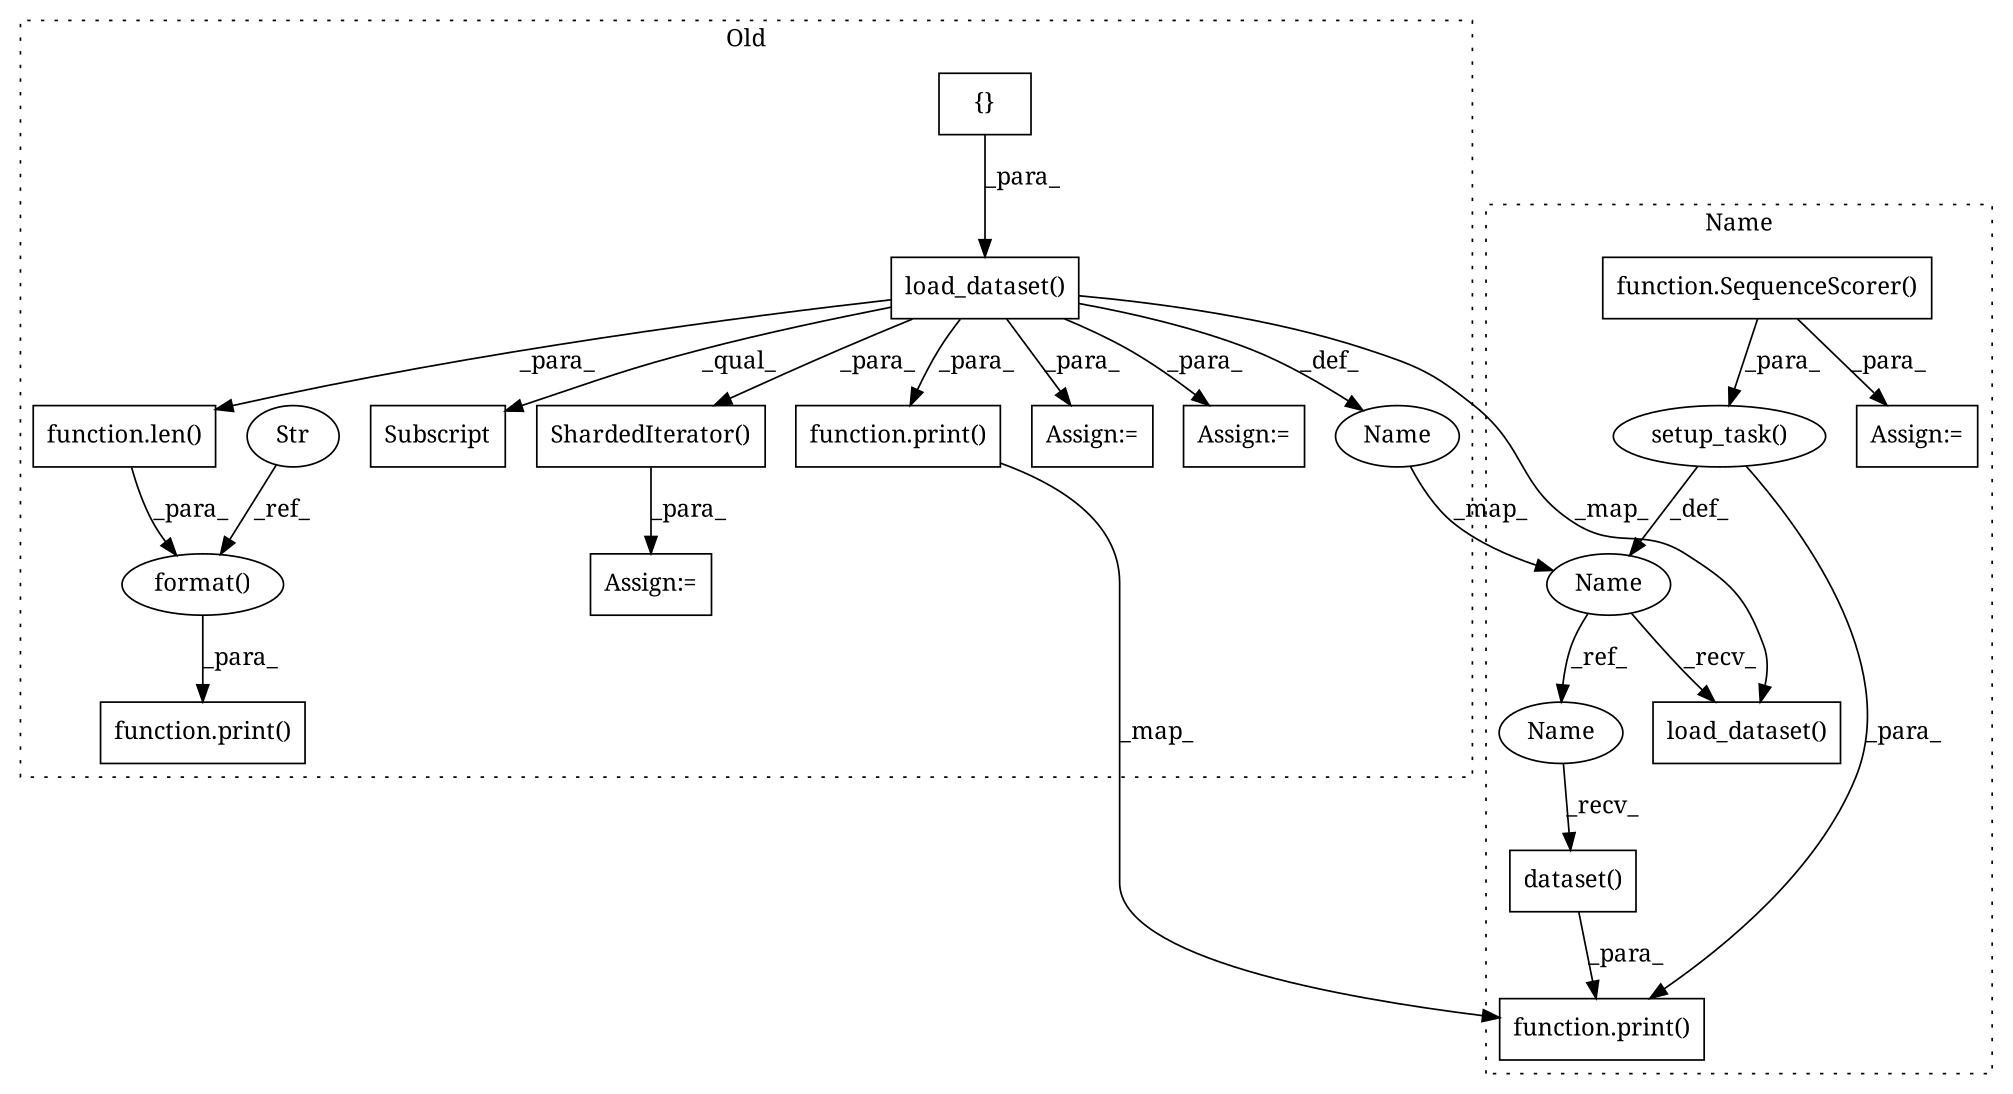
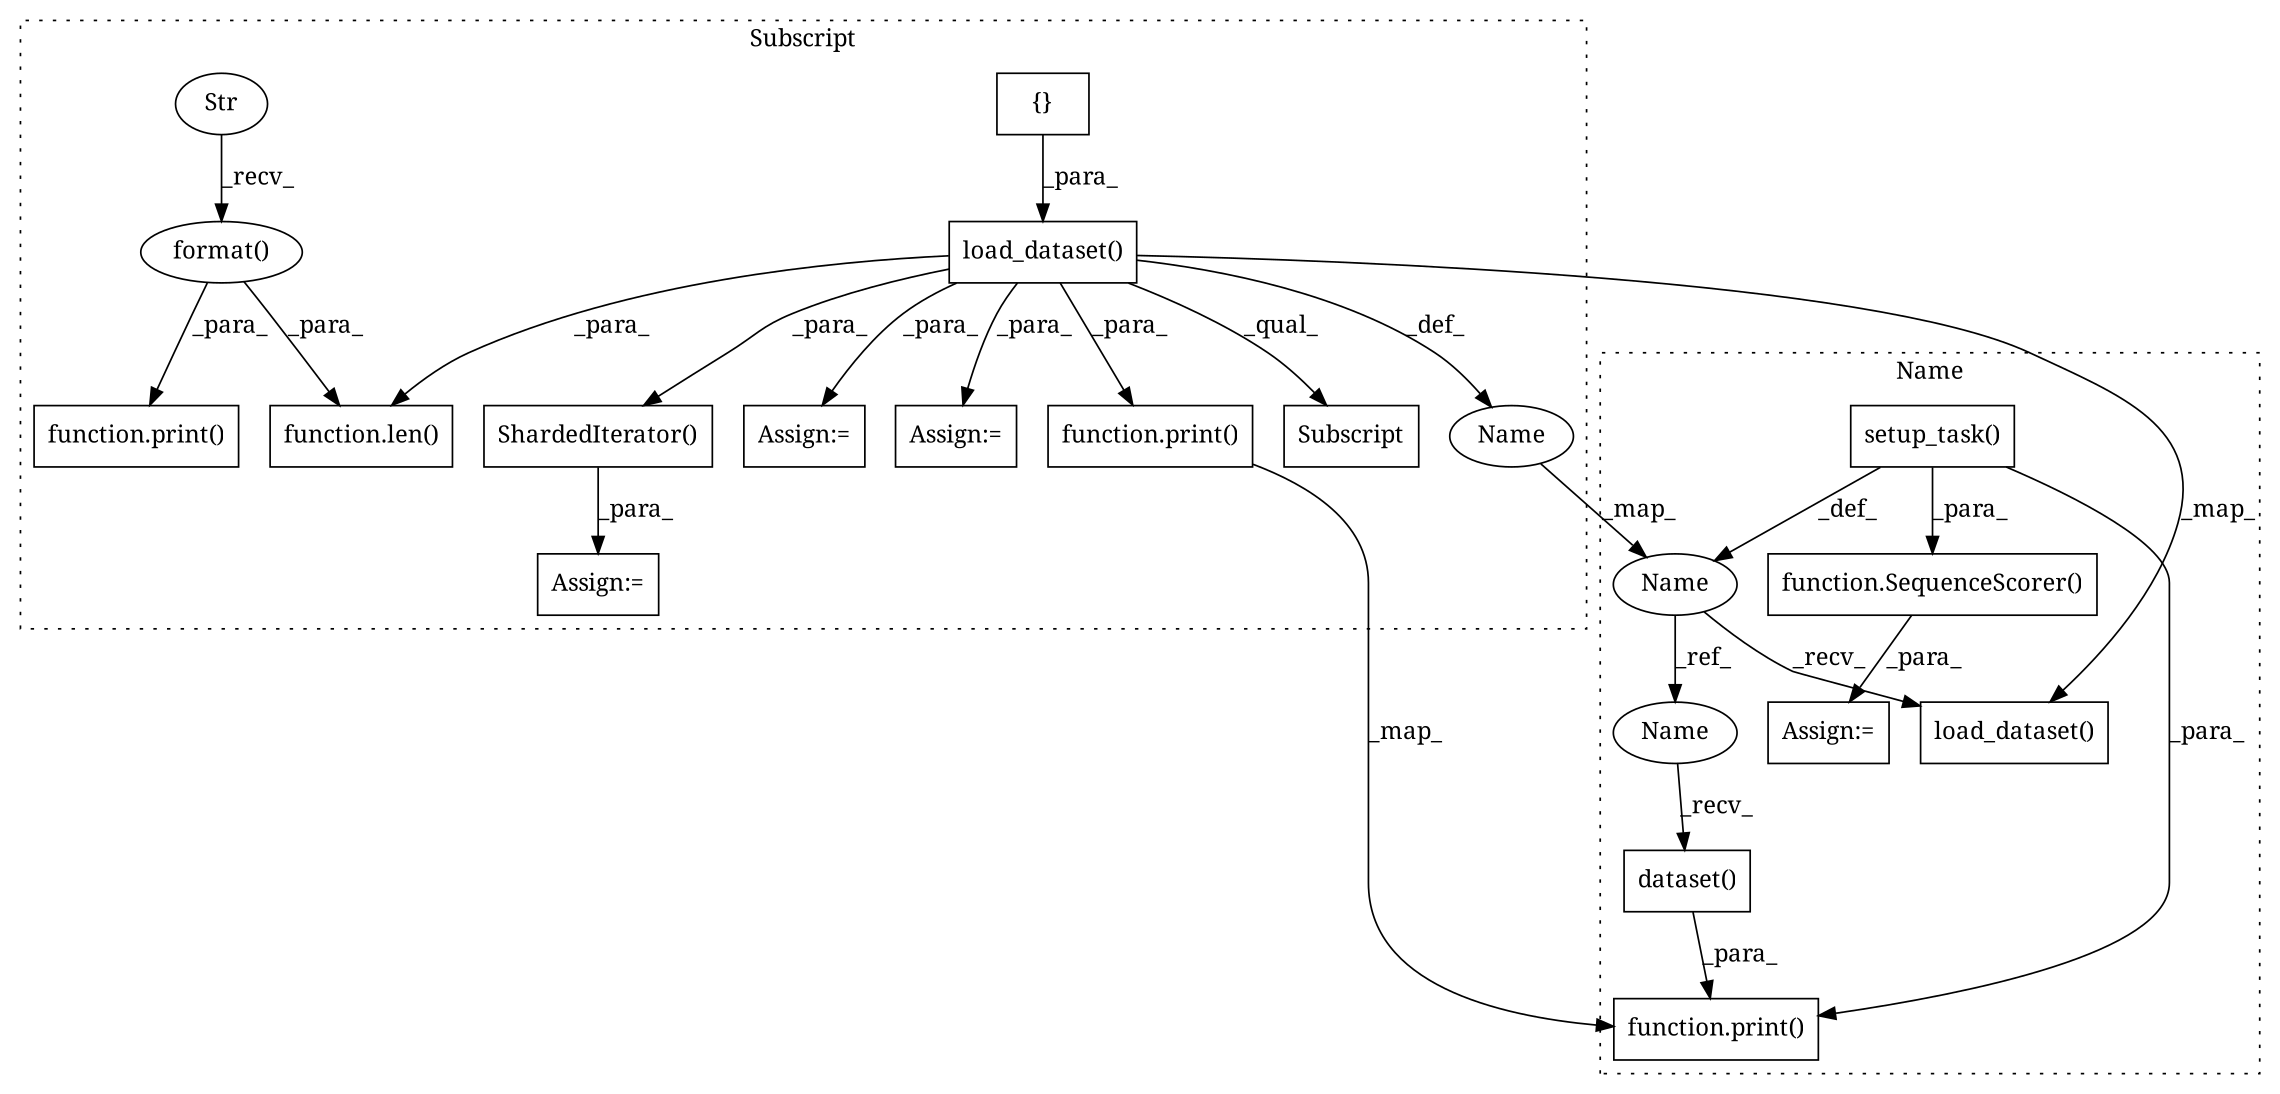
(746, 40) -> (804, 40)
(1746, 354) -> (1933, 502)
(1720, 436) -> (1933, 436)
(145, 506) -> (287, 337)
(283, 510) -> (258, 178)
